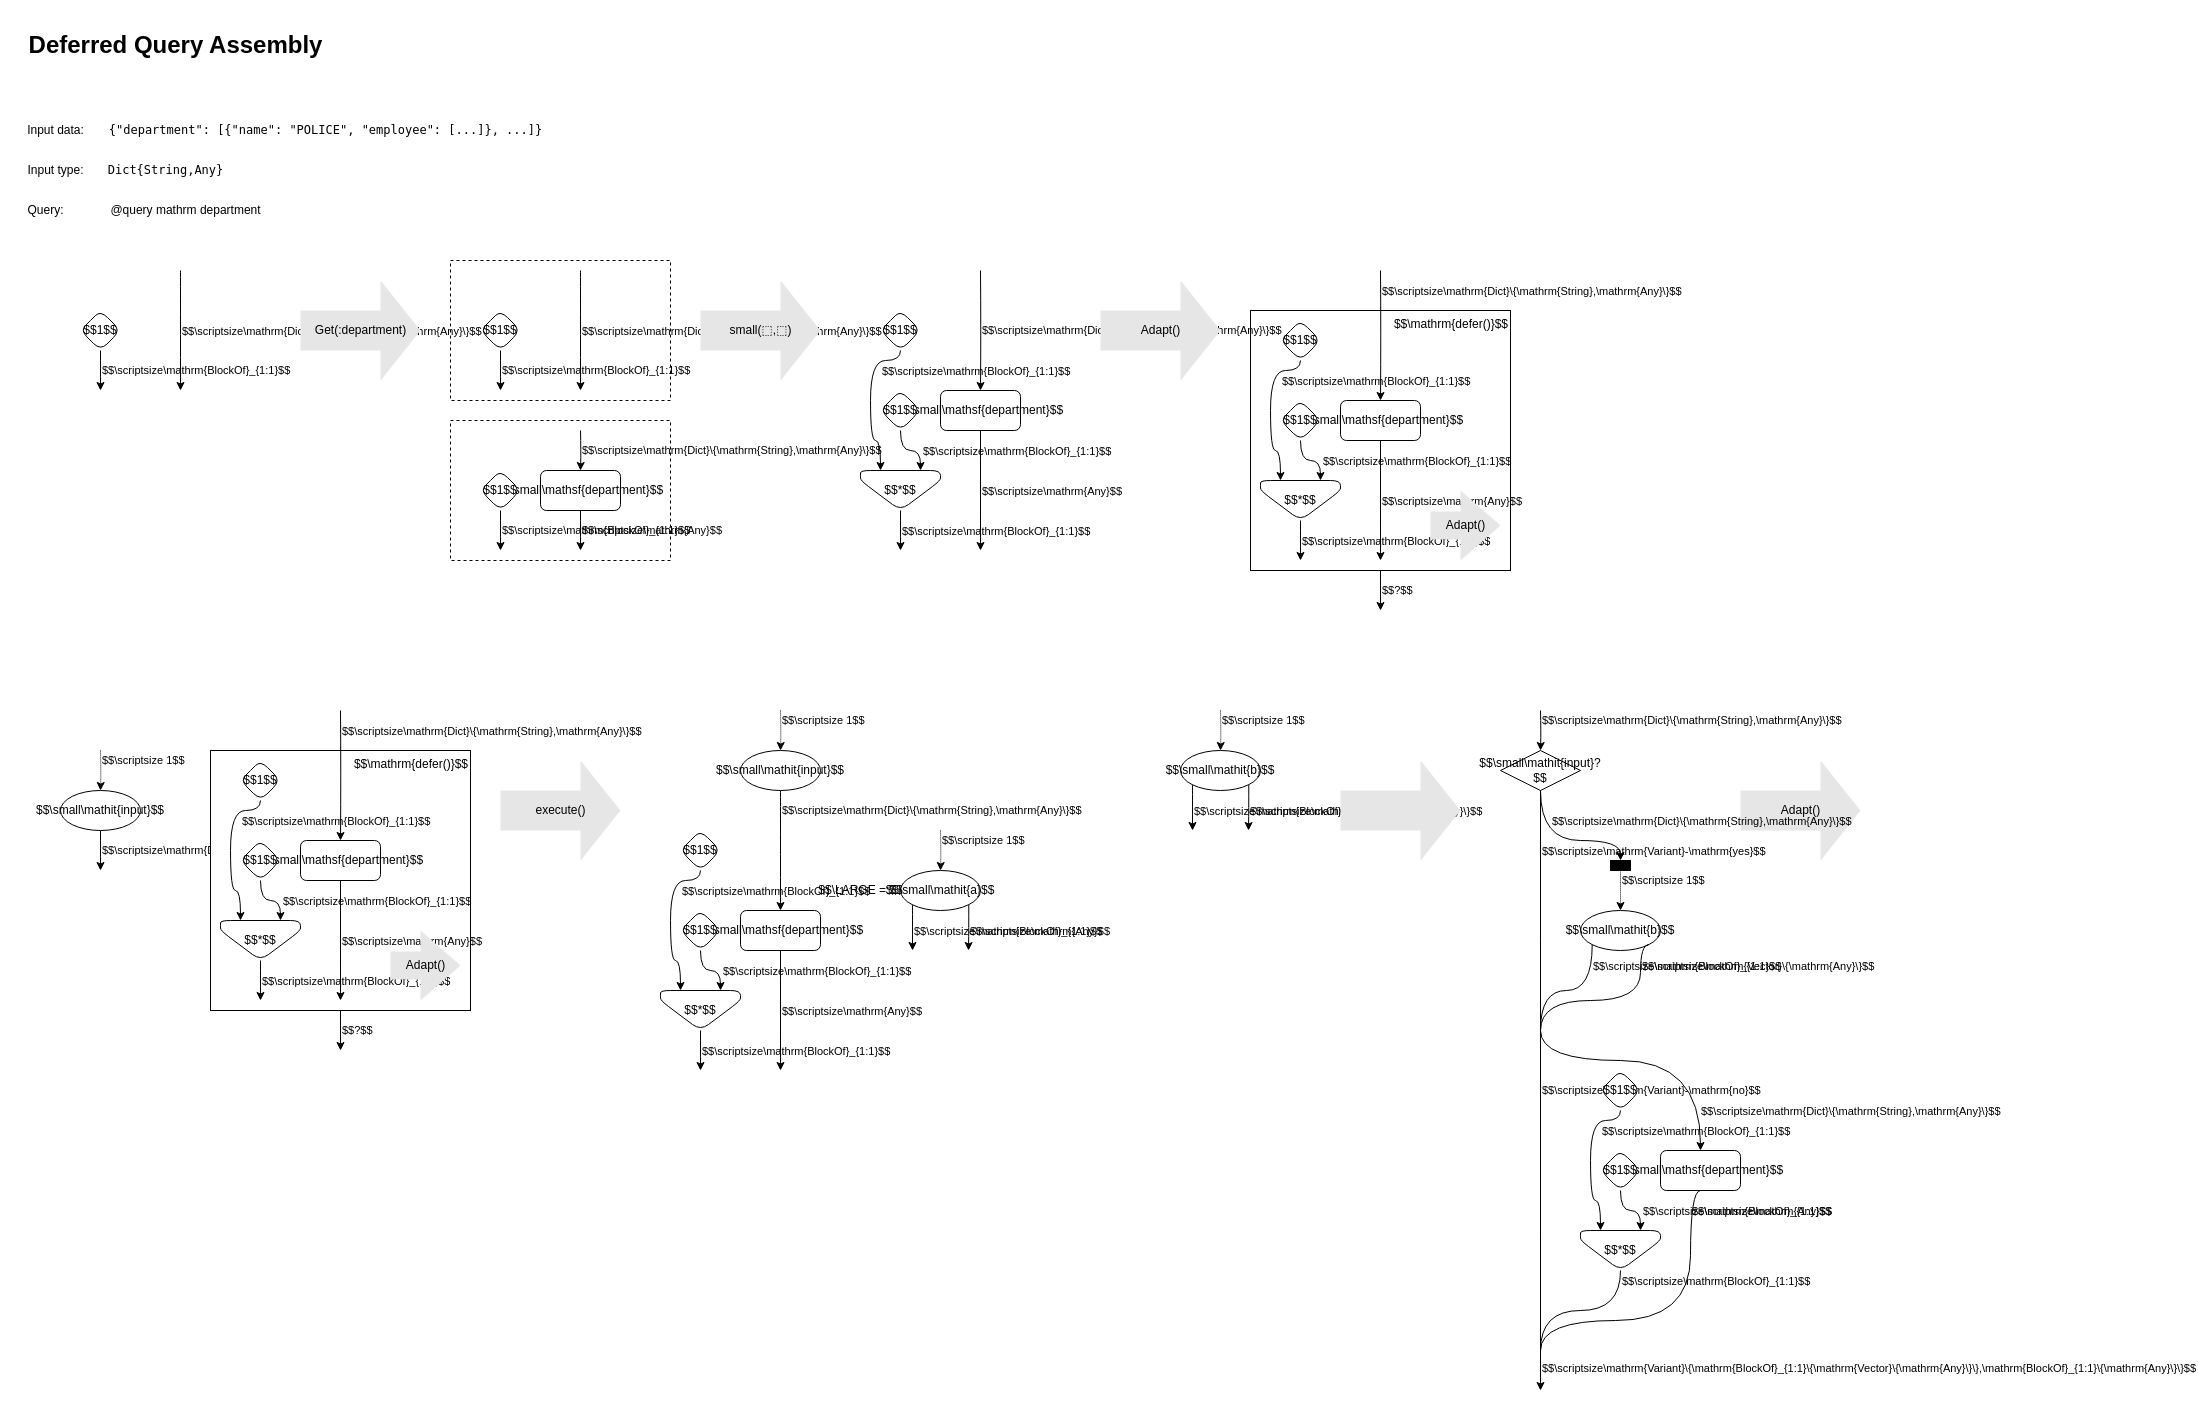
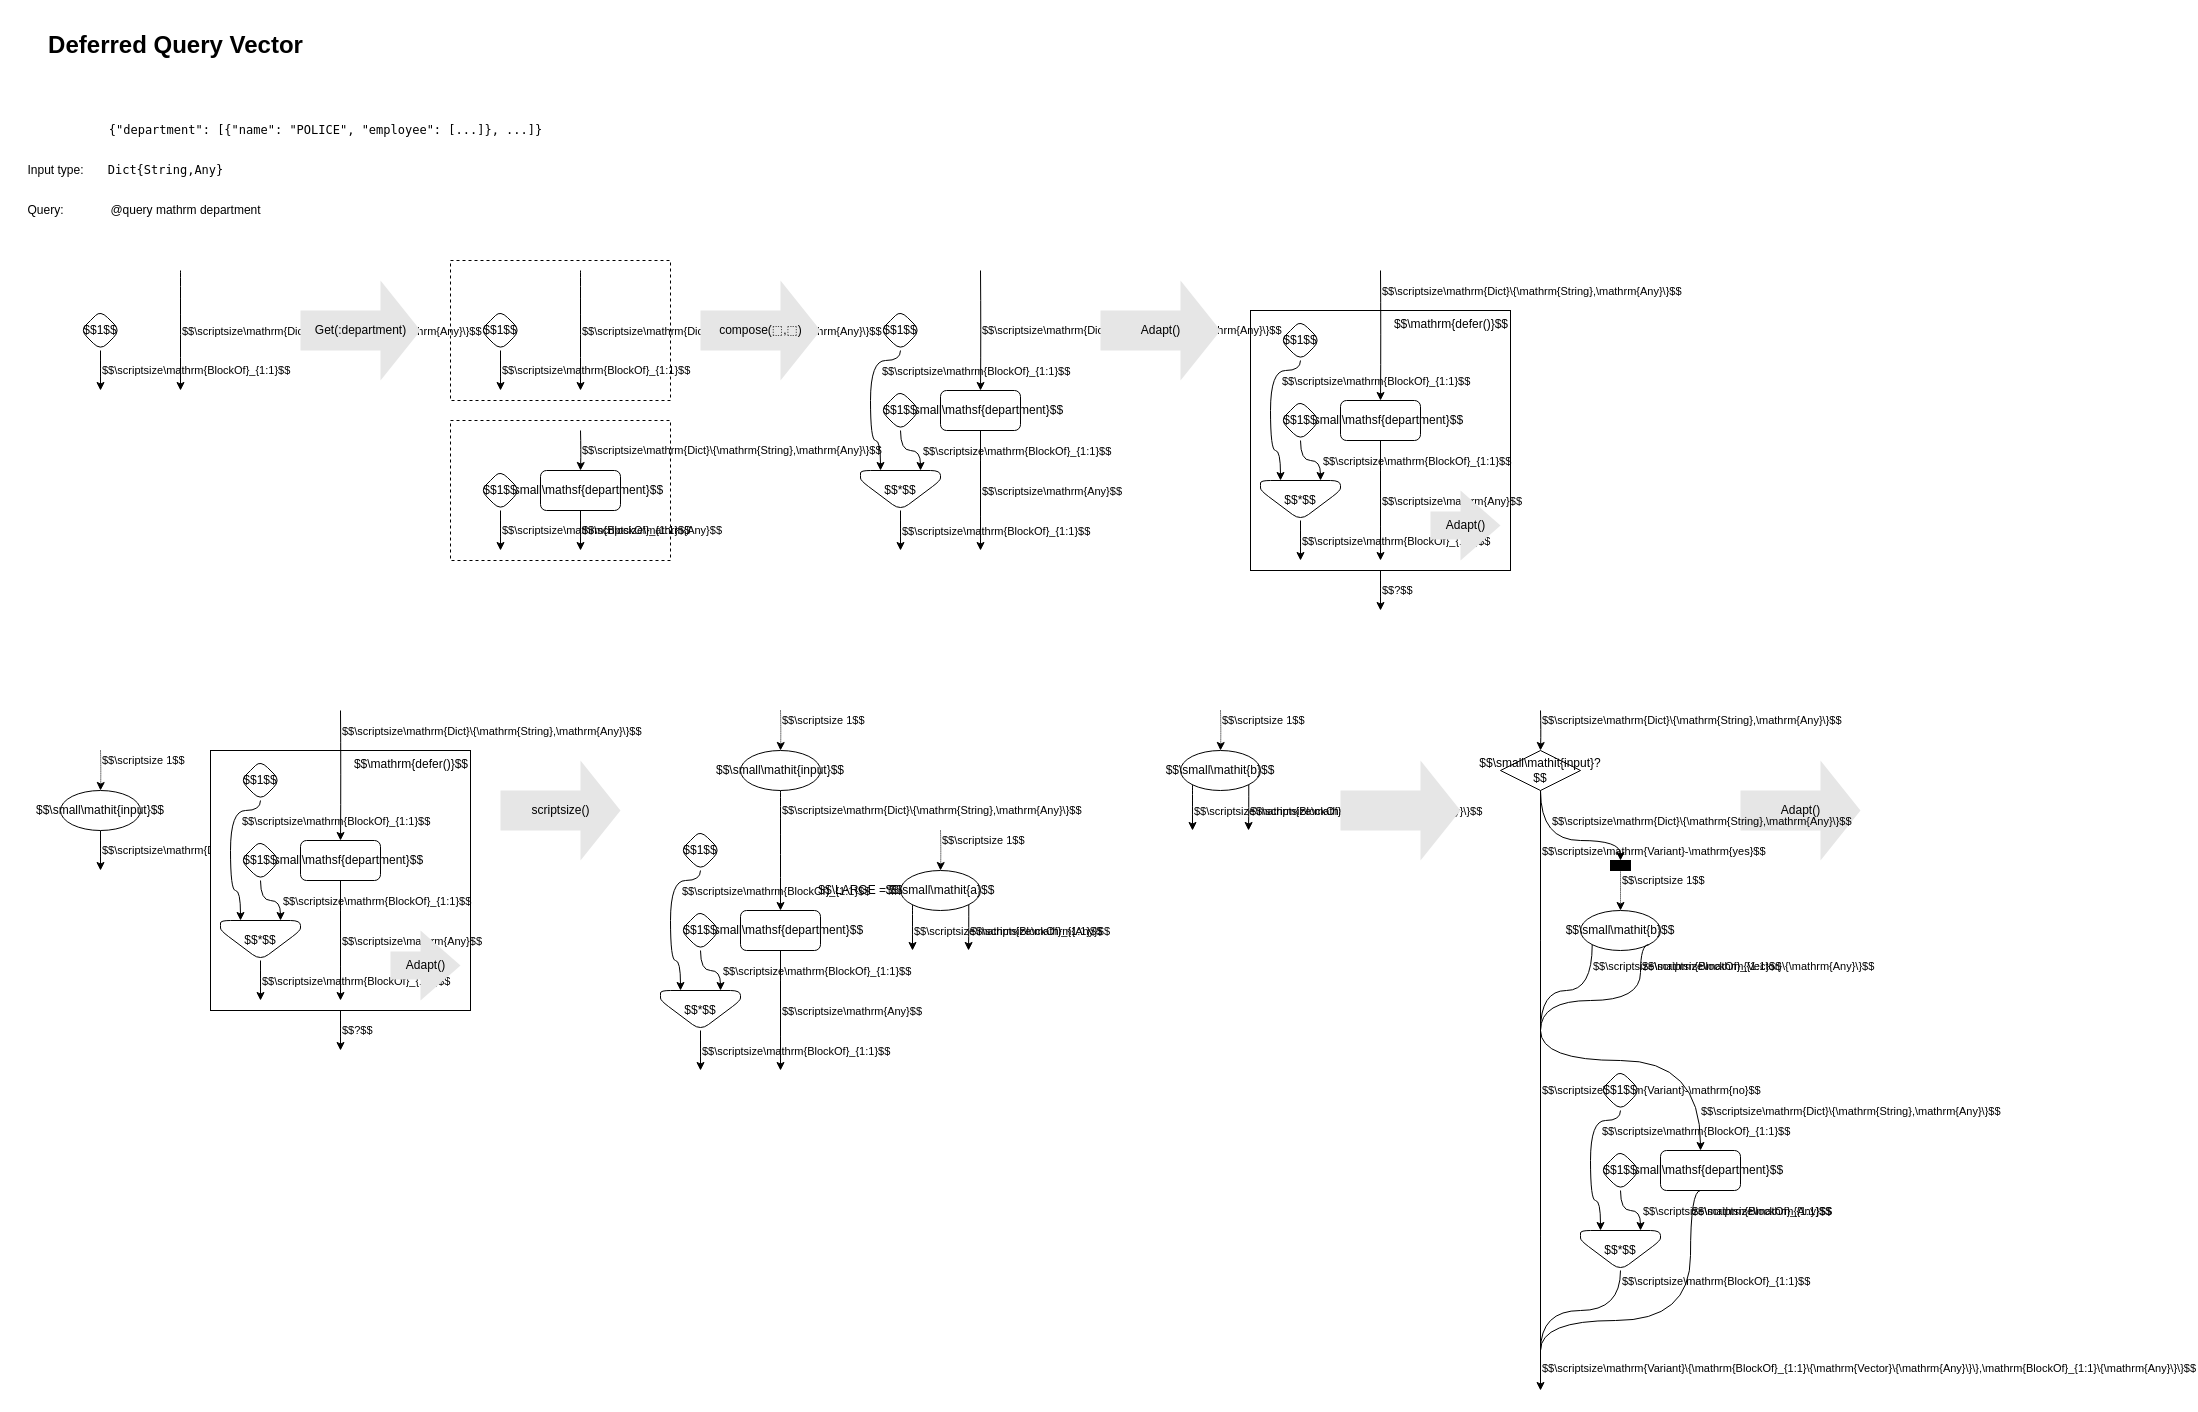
(176, 46) -> (176, 46)
(56, 131) -> none
(761, 331) -> (761, 331)
(561, 811) -> (561, 811)
